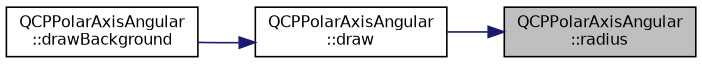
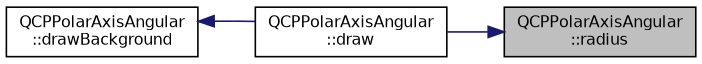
(218, 43) -> (235, 21)
